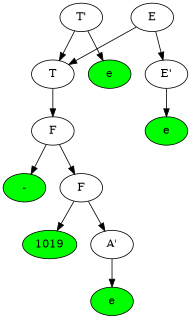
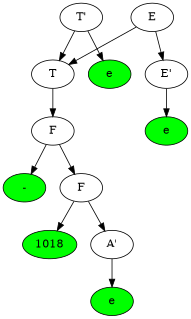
(50, 245) -> (50, 245)
